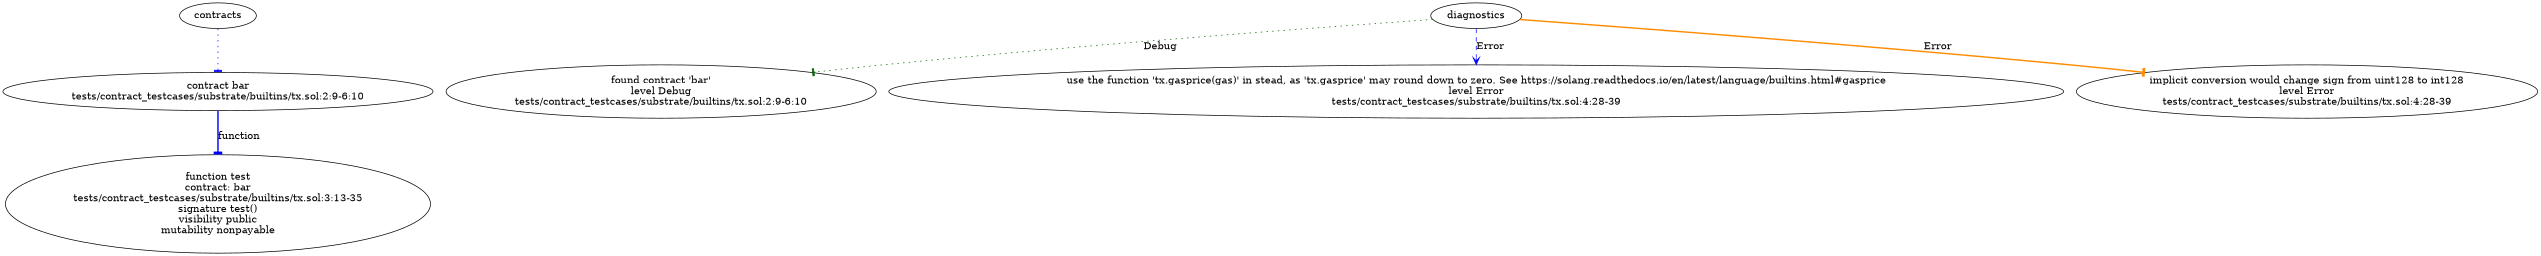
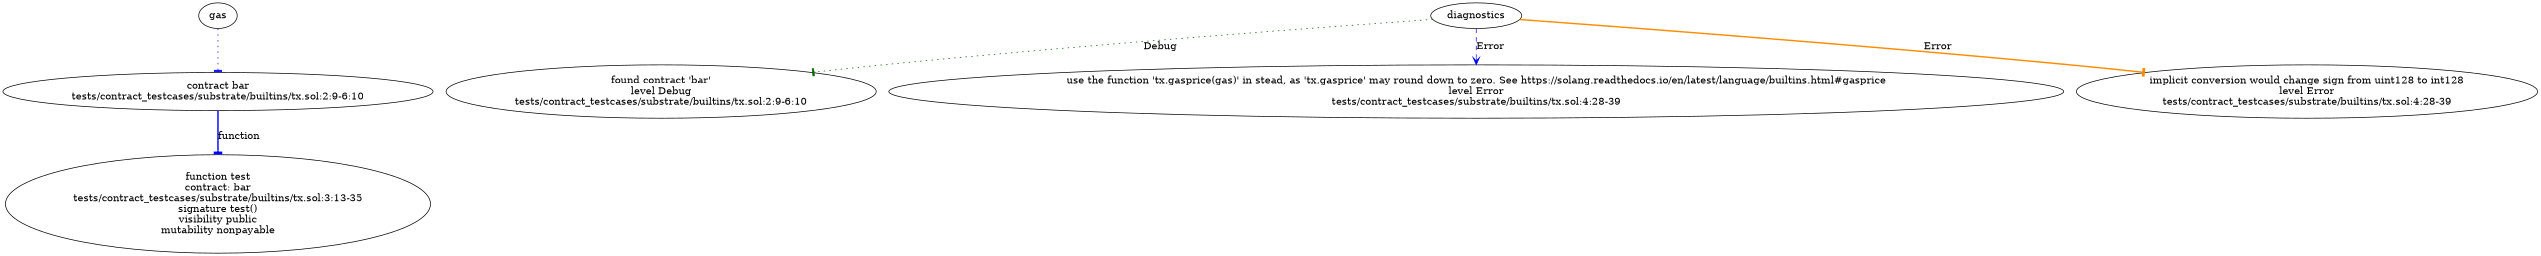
(218, 16) -> (218, 16)
